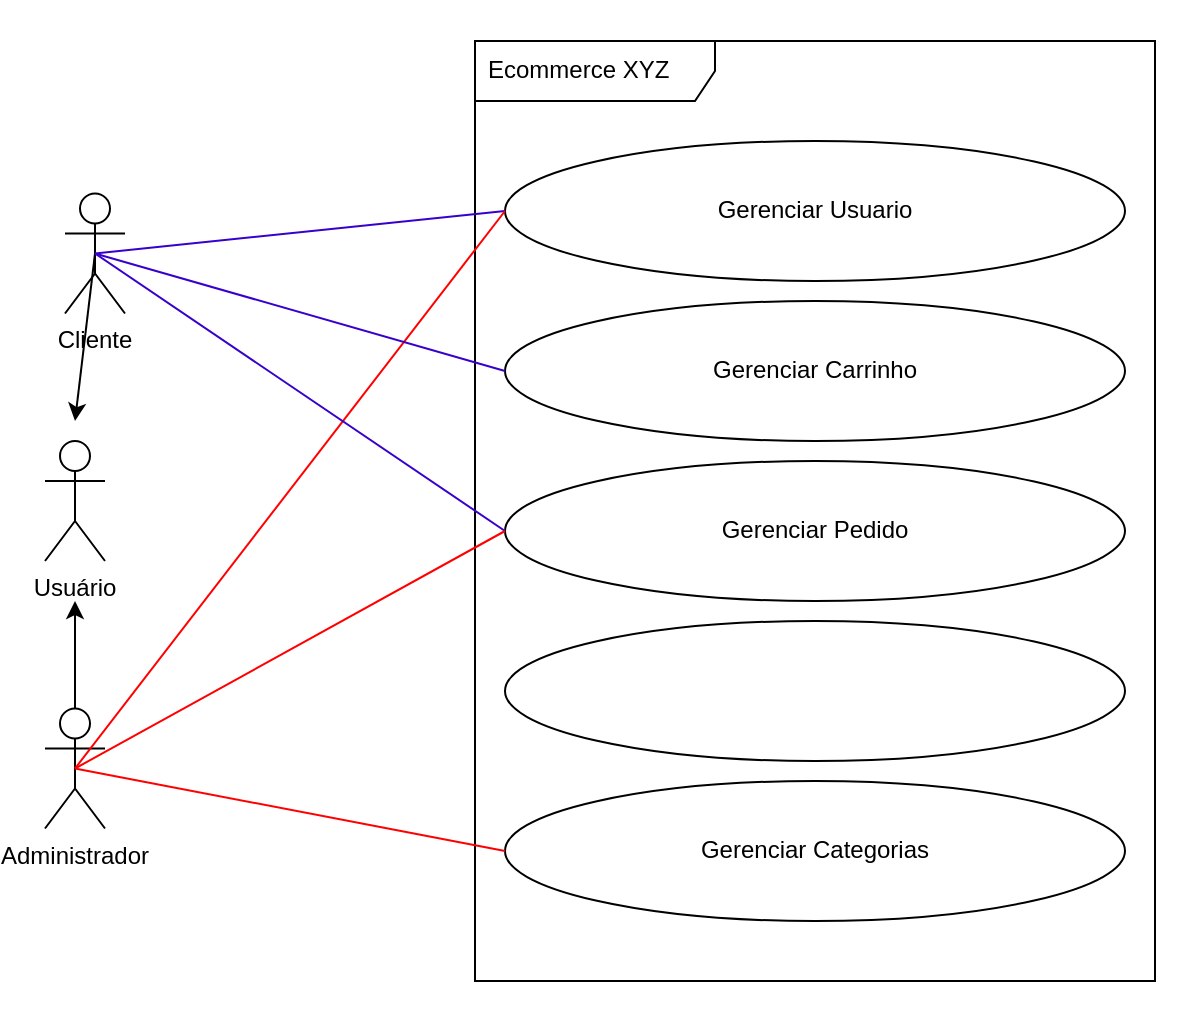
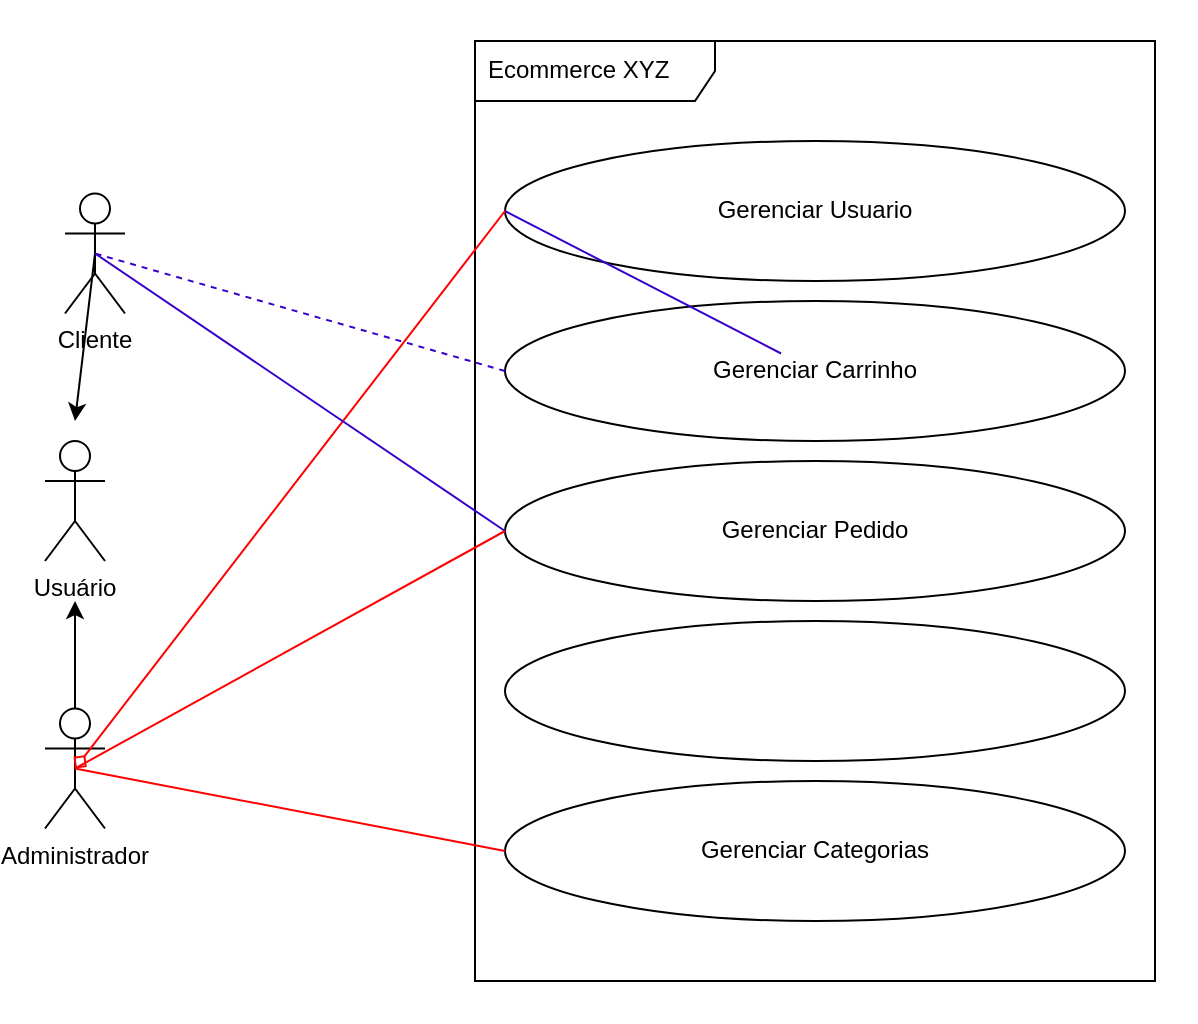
(307, 232) -> (644, 283)
(291, 310) -> (291, 310)
(83, 758) -> (85, 756)
